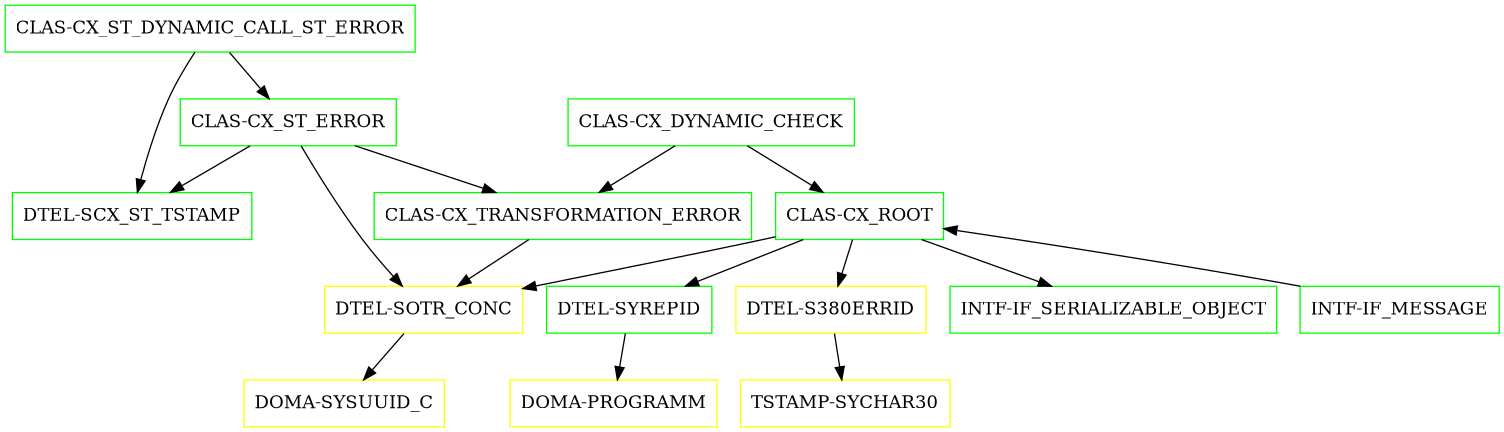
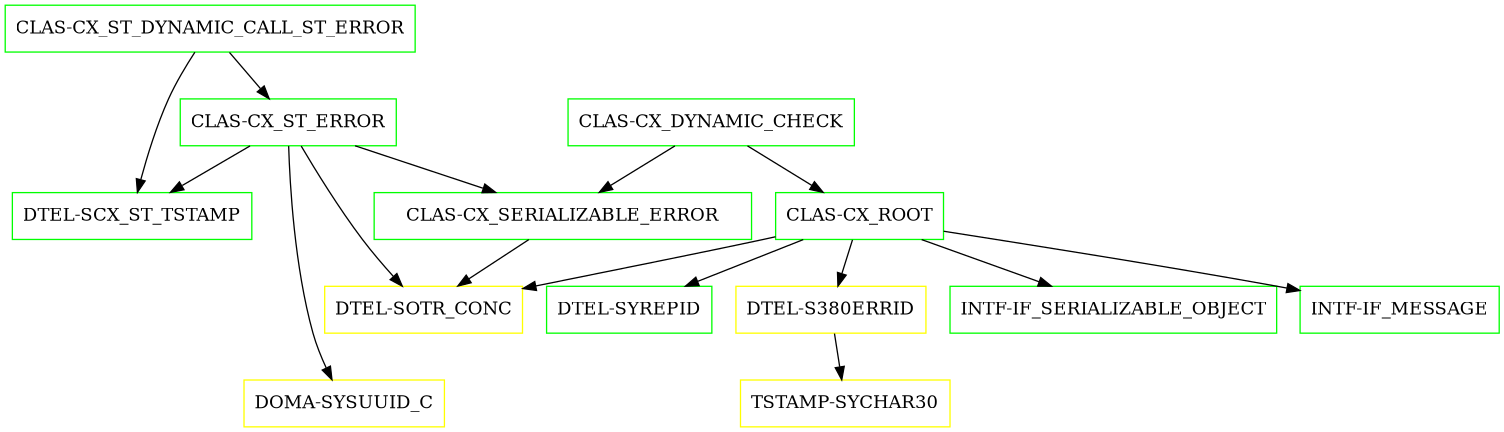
(563, 216) -> (563, 216)
(1129, 257) -> (1116, 259)
(388, 352) -> (298, 259)
(614, 403) -> none
